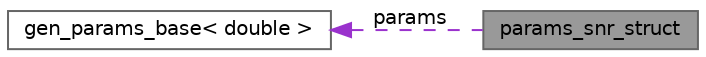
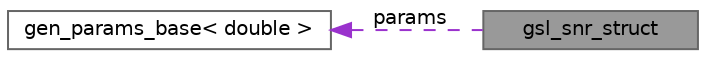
(591, 30) -> (591, 30)
